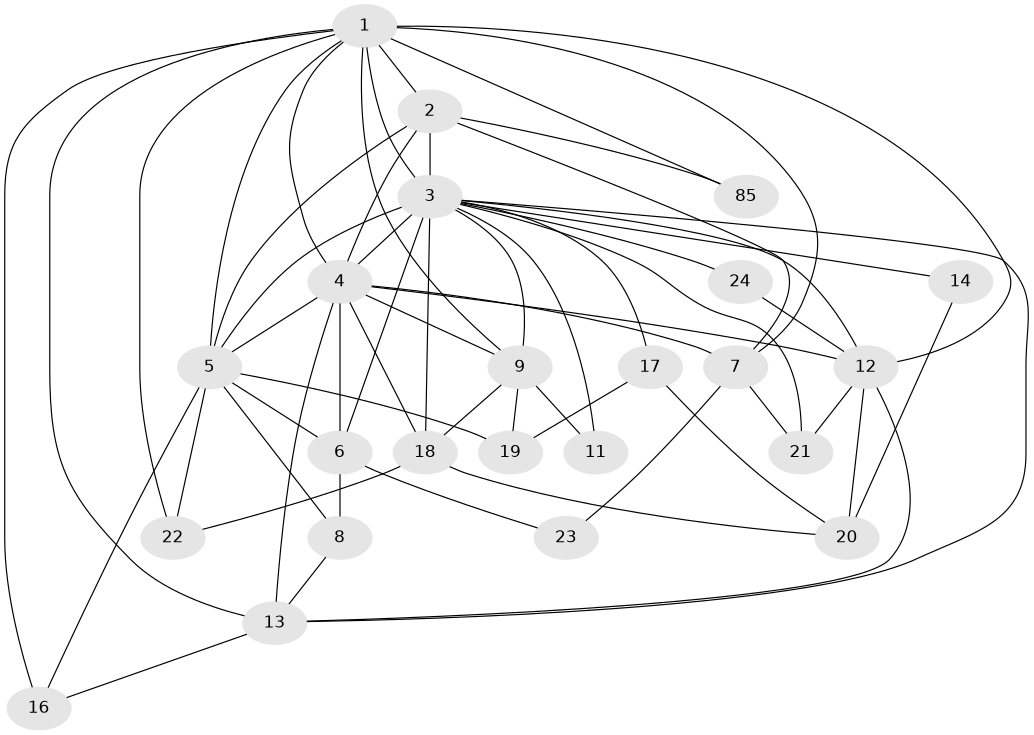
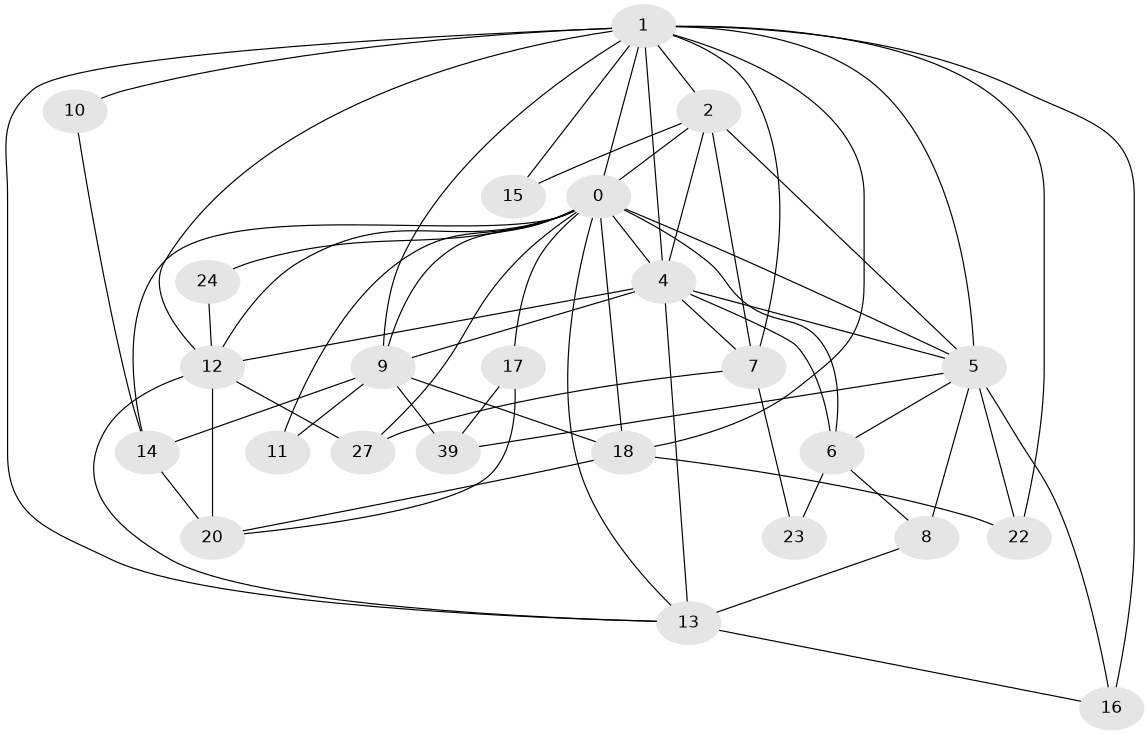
none -> (75, 111)
(430, 197) -> (599, 197)
(746, 197) -> (513, 197)
(383, 367) -> (864, 249)
none -> (265, 410)
(511, 453) -> (448, 453)
(801, 453) -> (363, 453)
